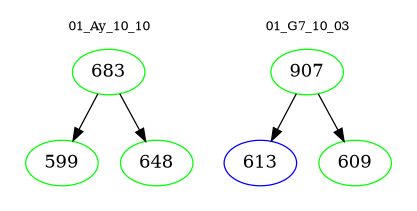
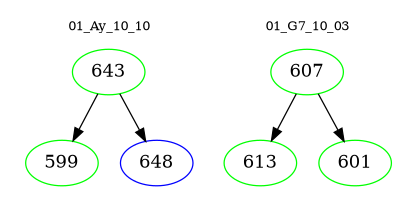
(109, 72) -> (109, 72)
(307, 72) -> (307, 72)
(157, 163) -> (157, 163)
(260, 163) -> (260, 163)
(355, 163) -> (355, 163)
